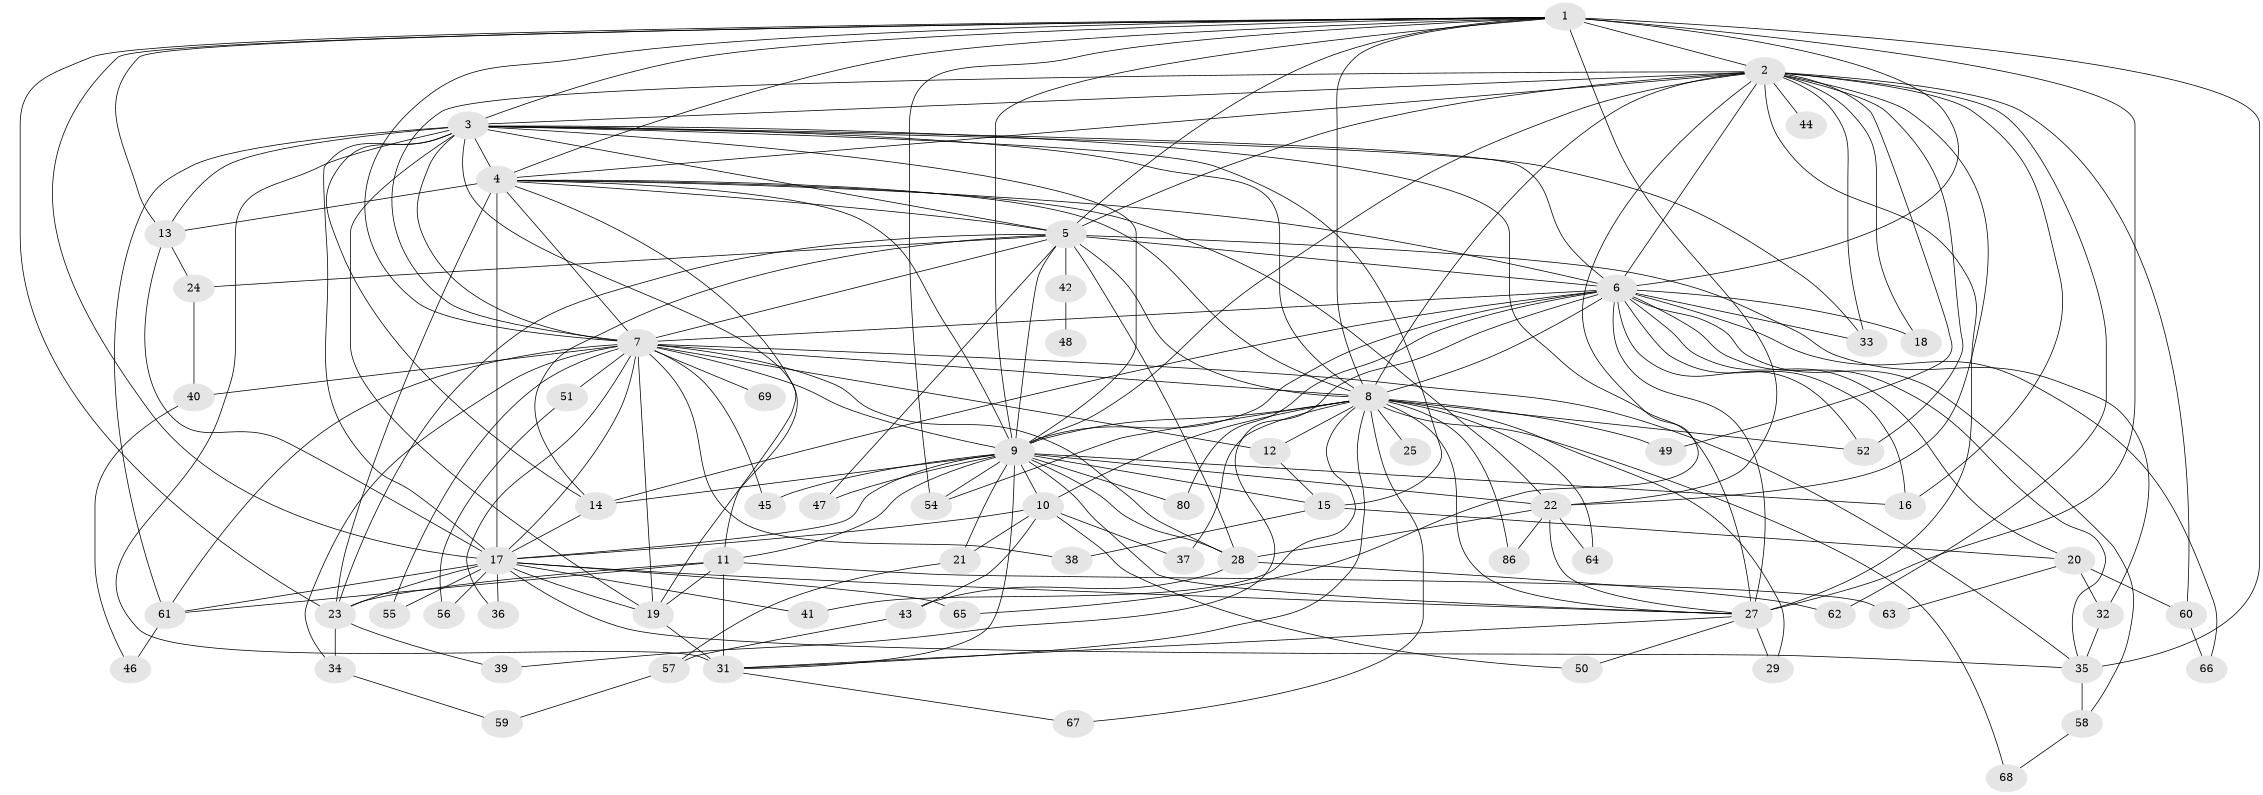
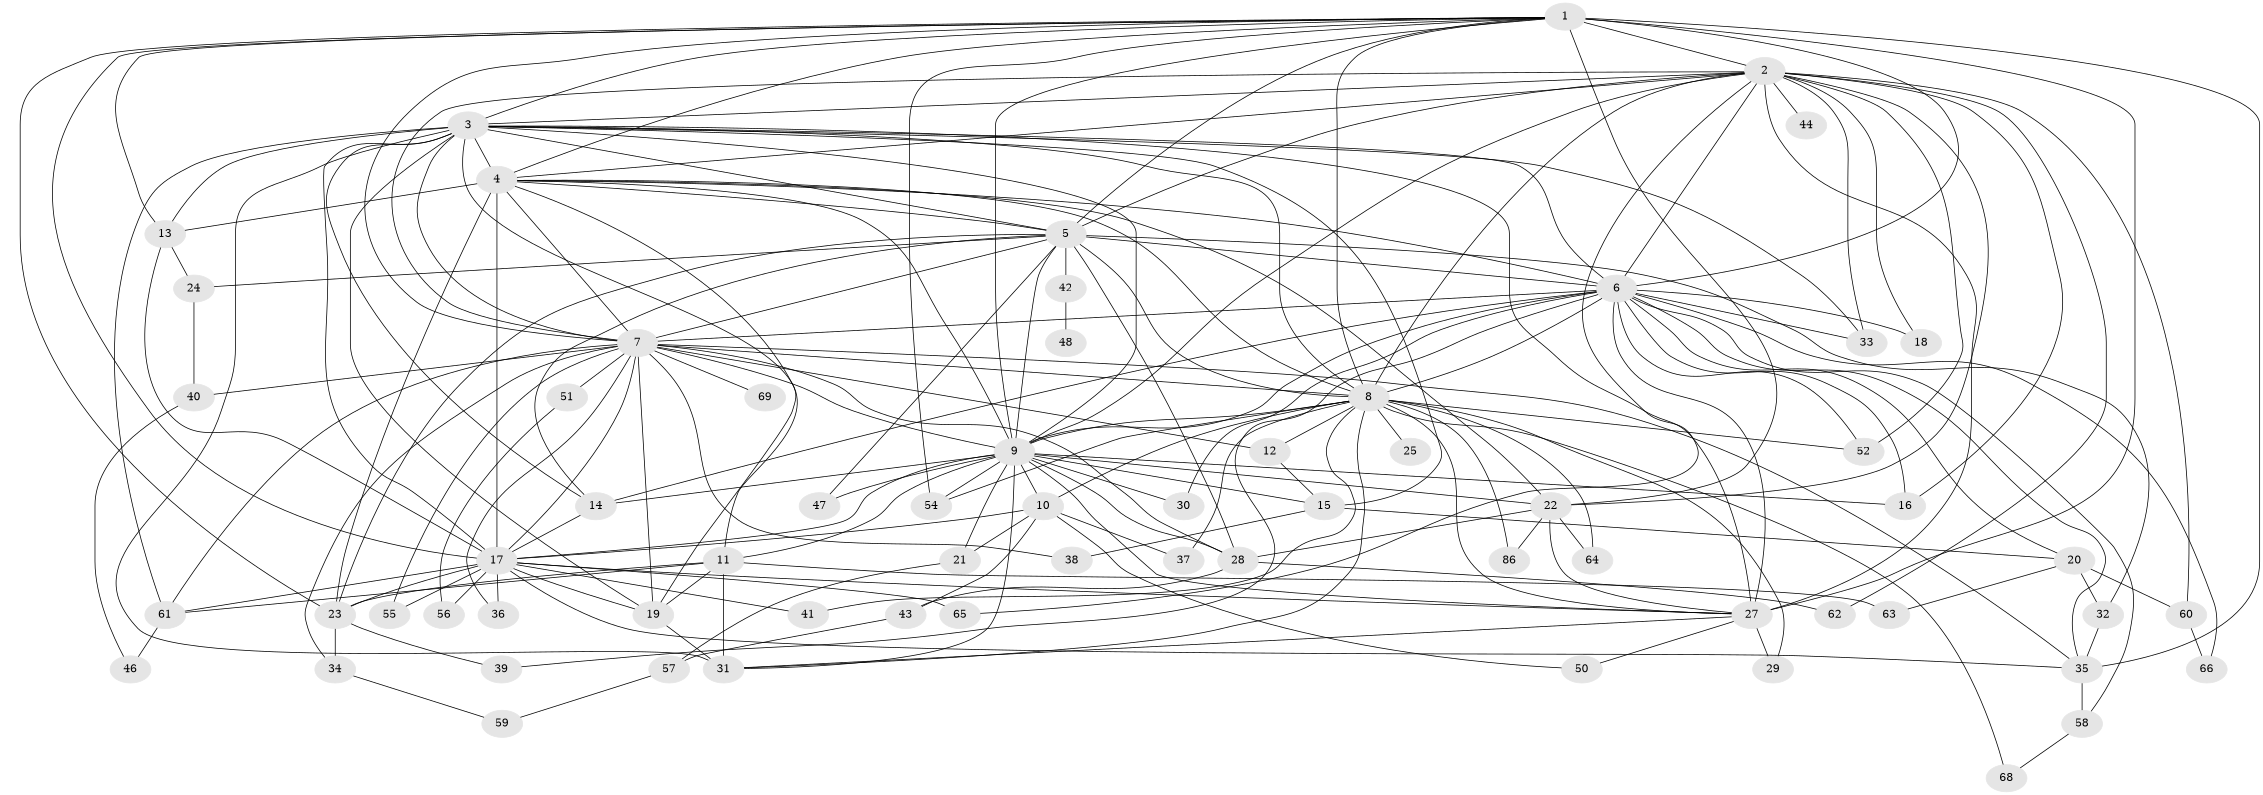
(1666, 452) -> none
(765, 506) -> none
(1184, 506) -> (1184, 506)
(1073, 724) -> none
